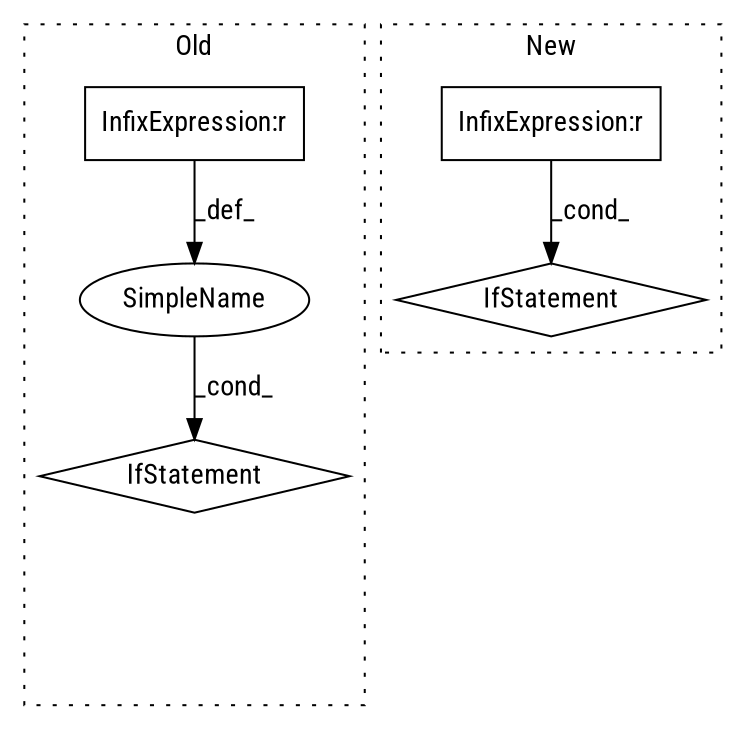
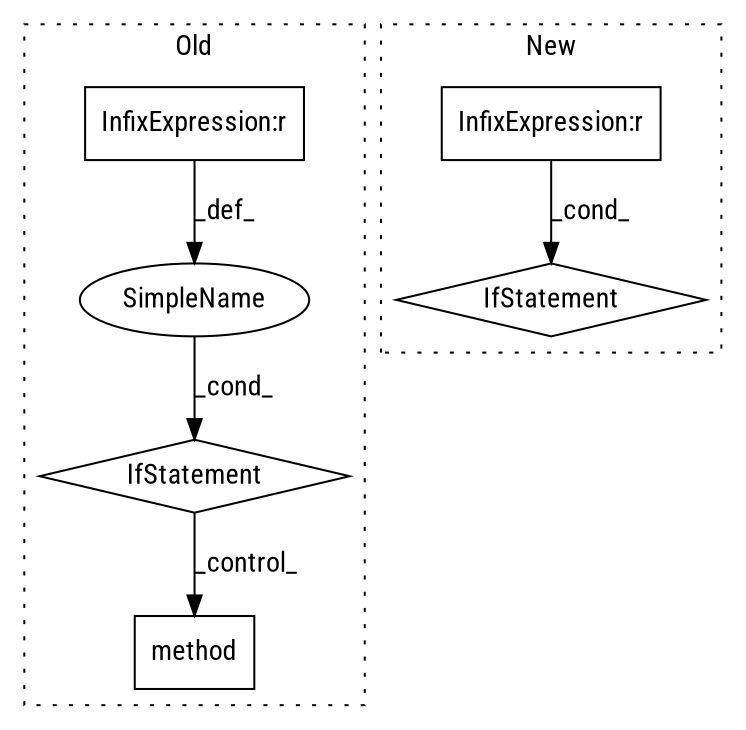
none -> (195, 652)
